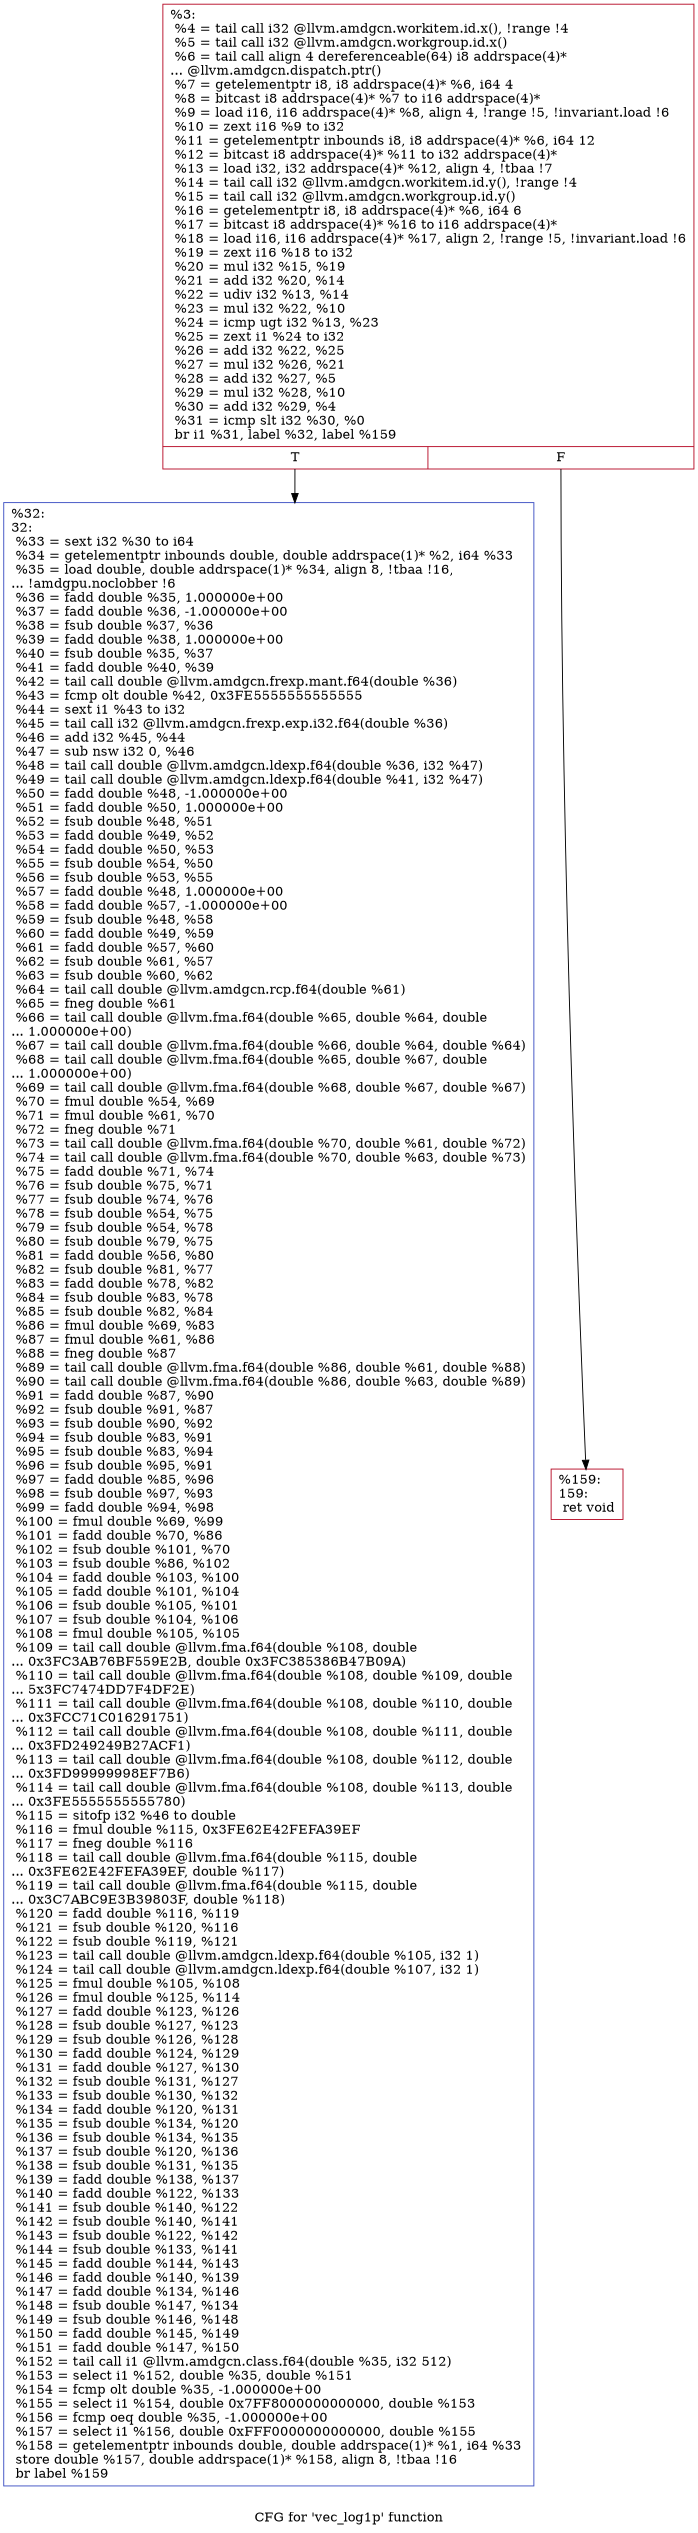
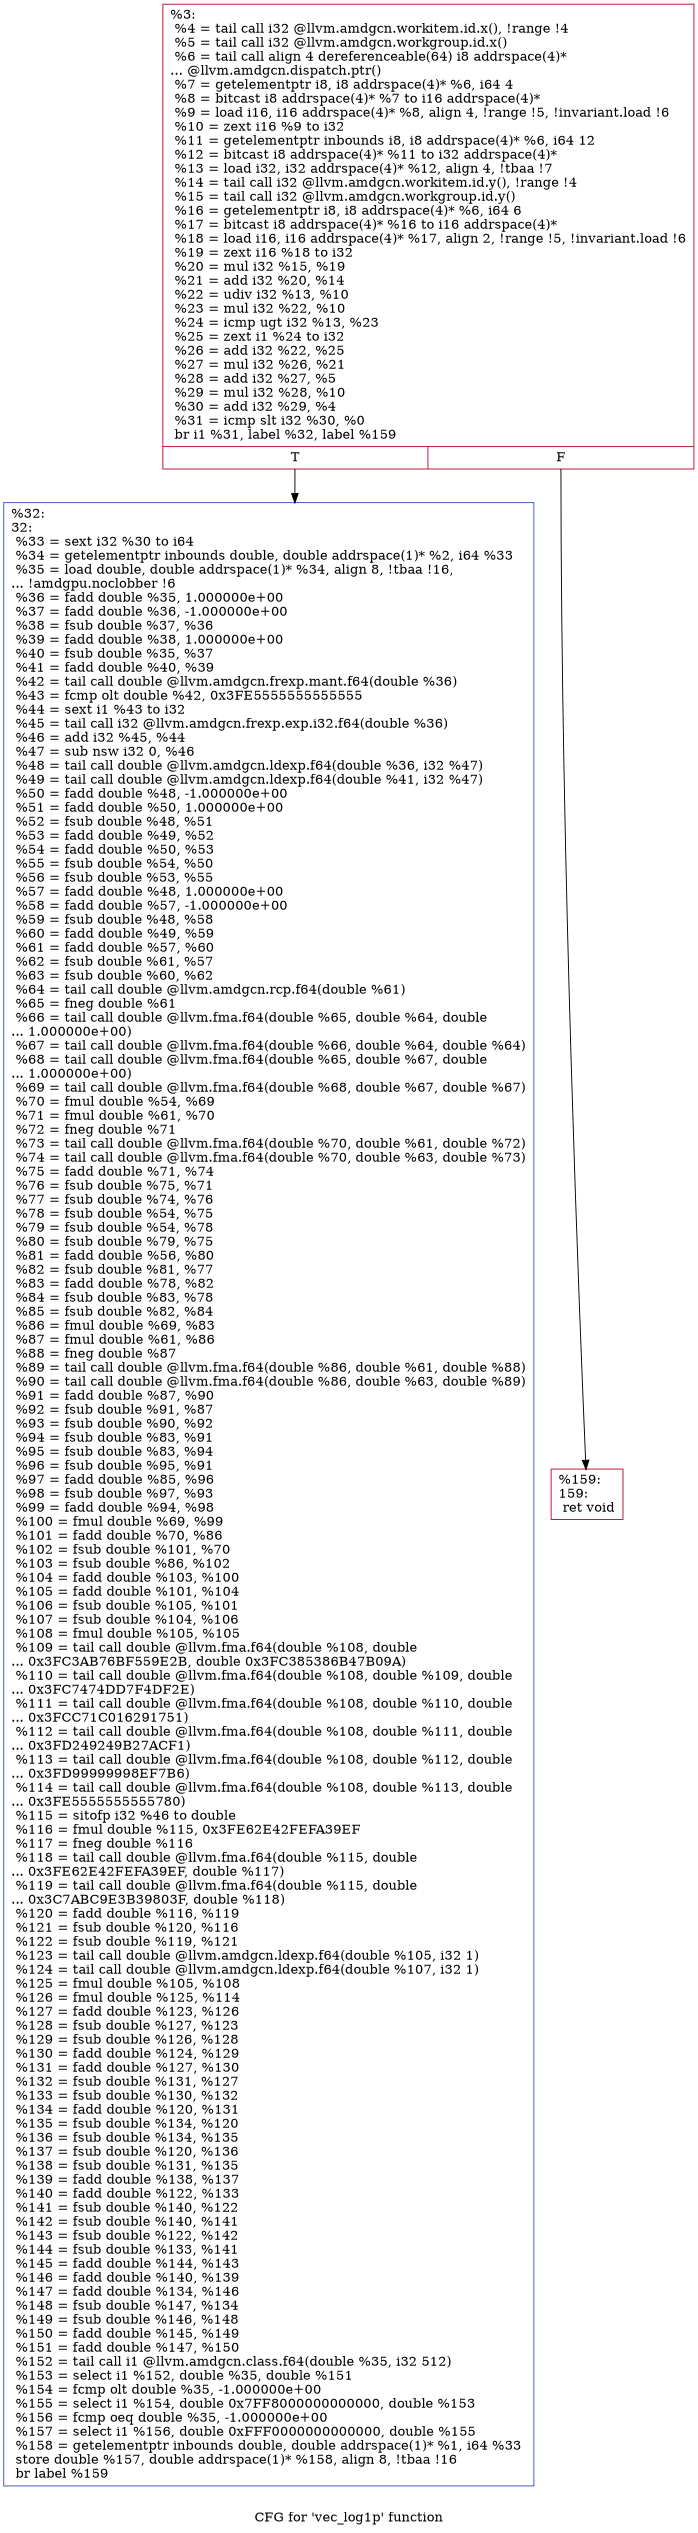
(260, 295) -> (260, 295)
(103, 1690) -> (103, 1690)
